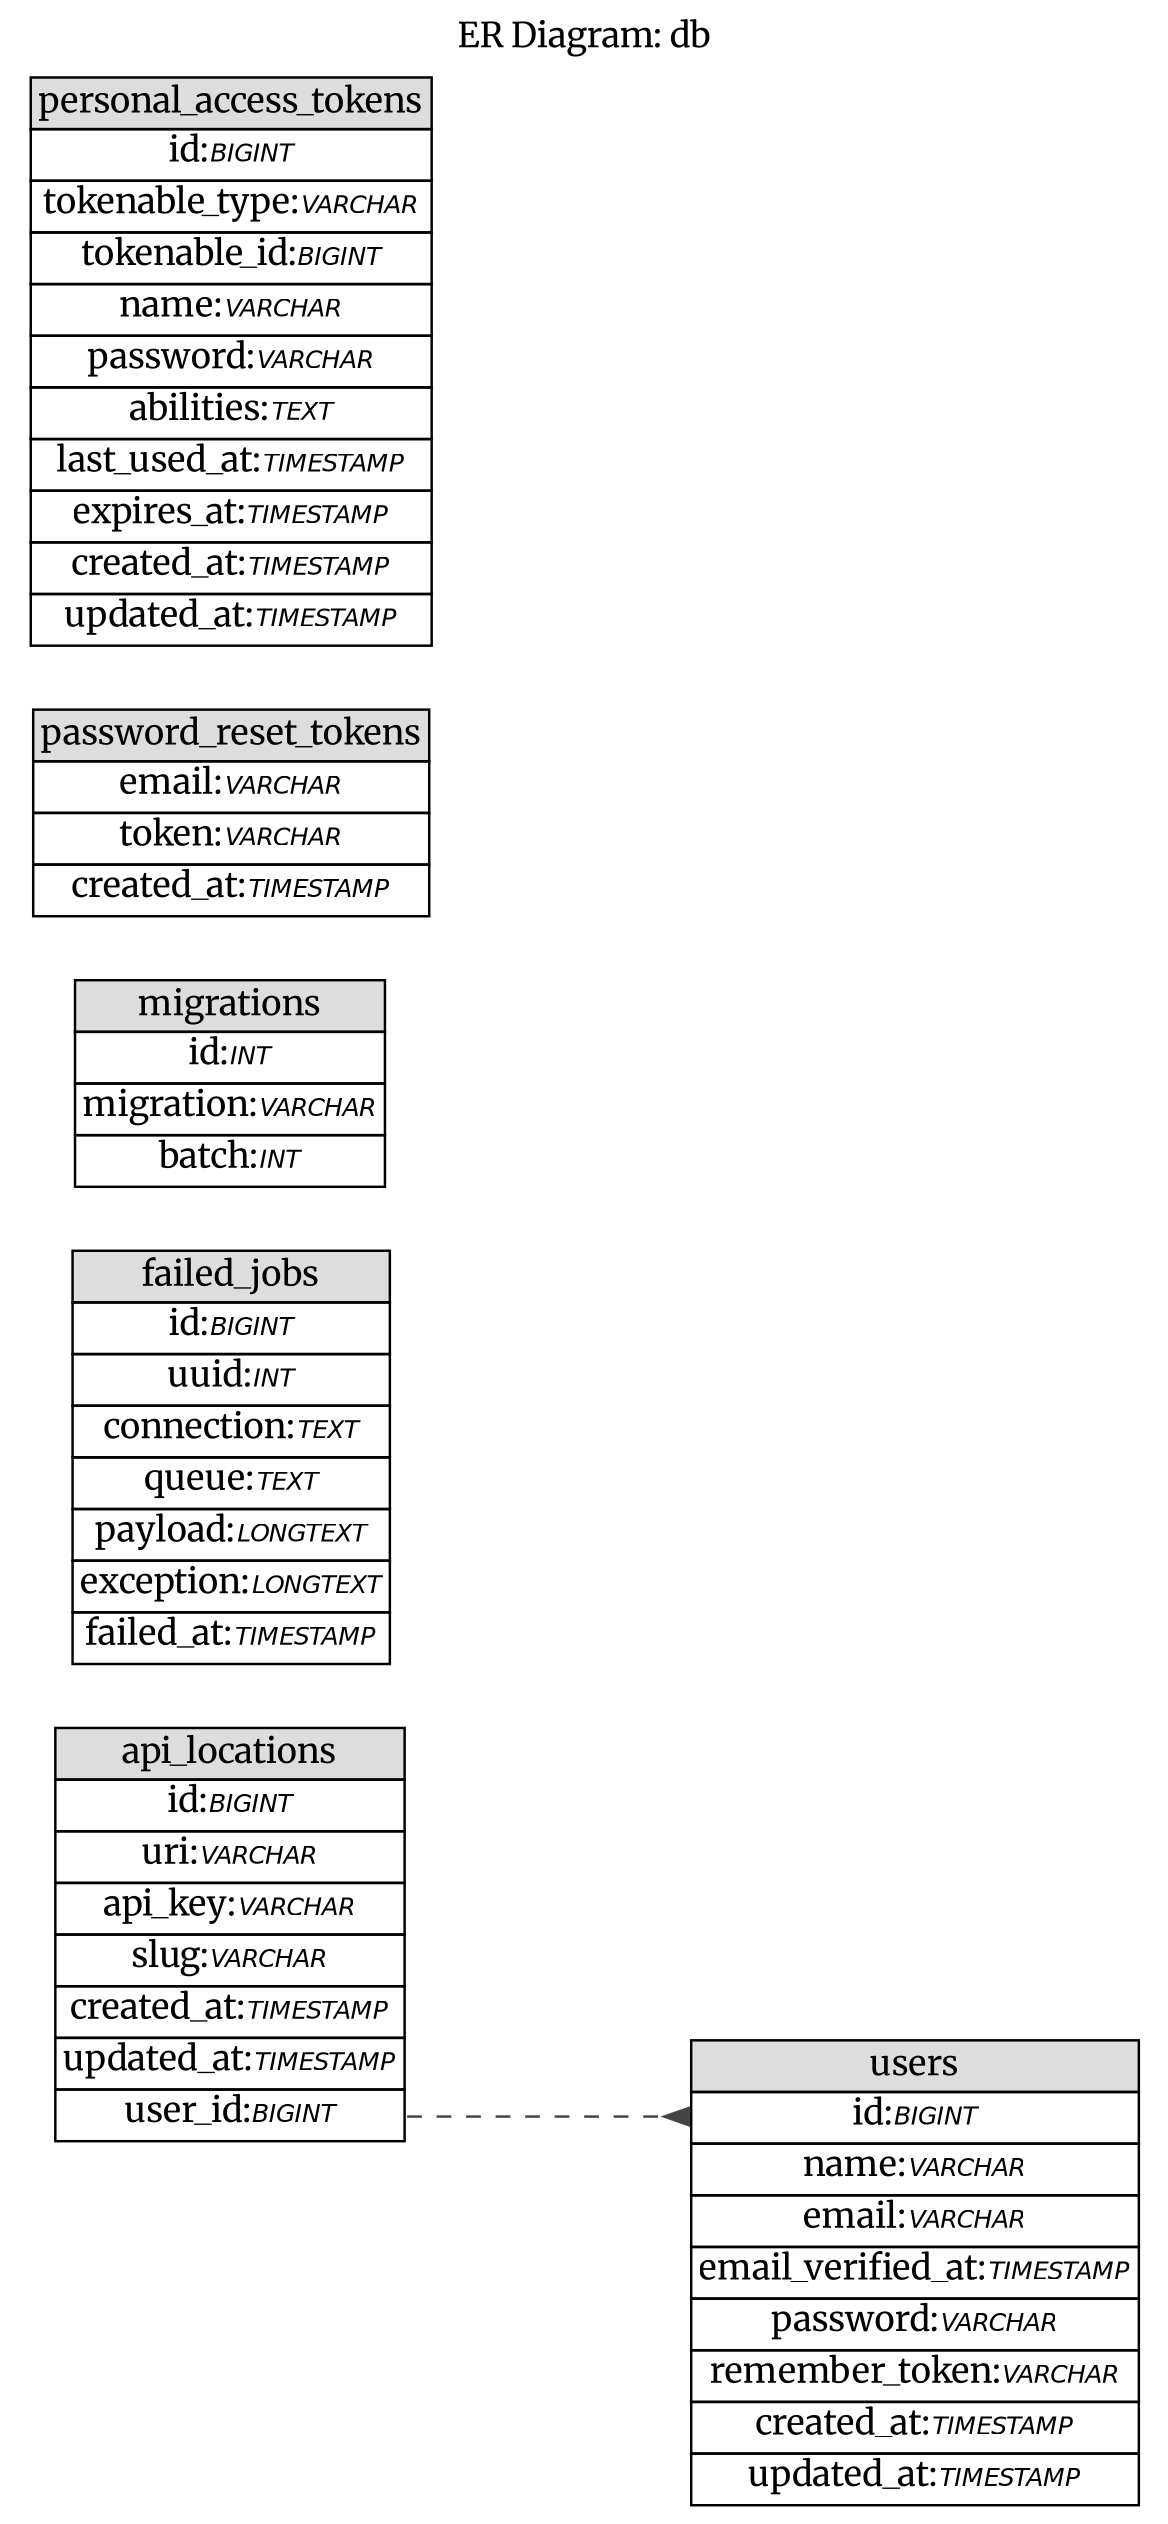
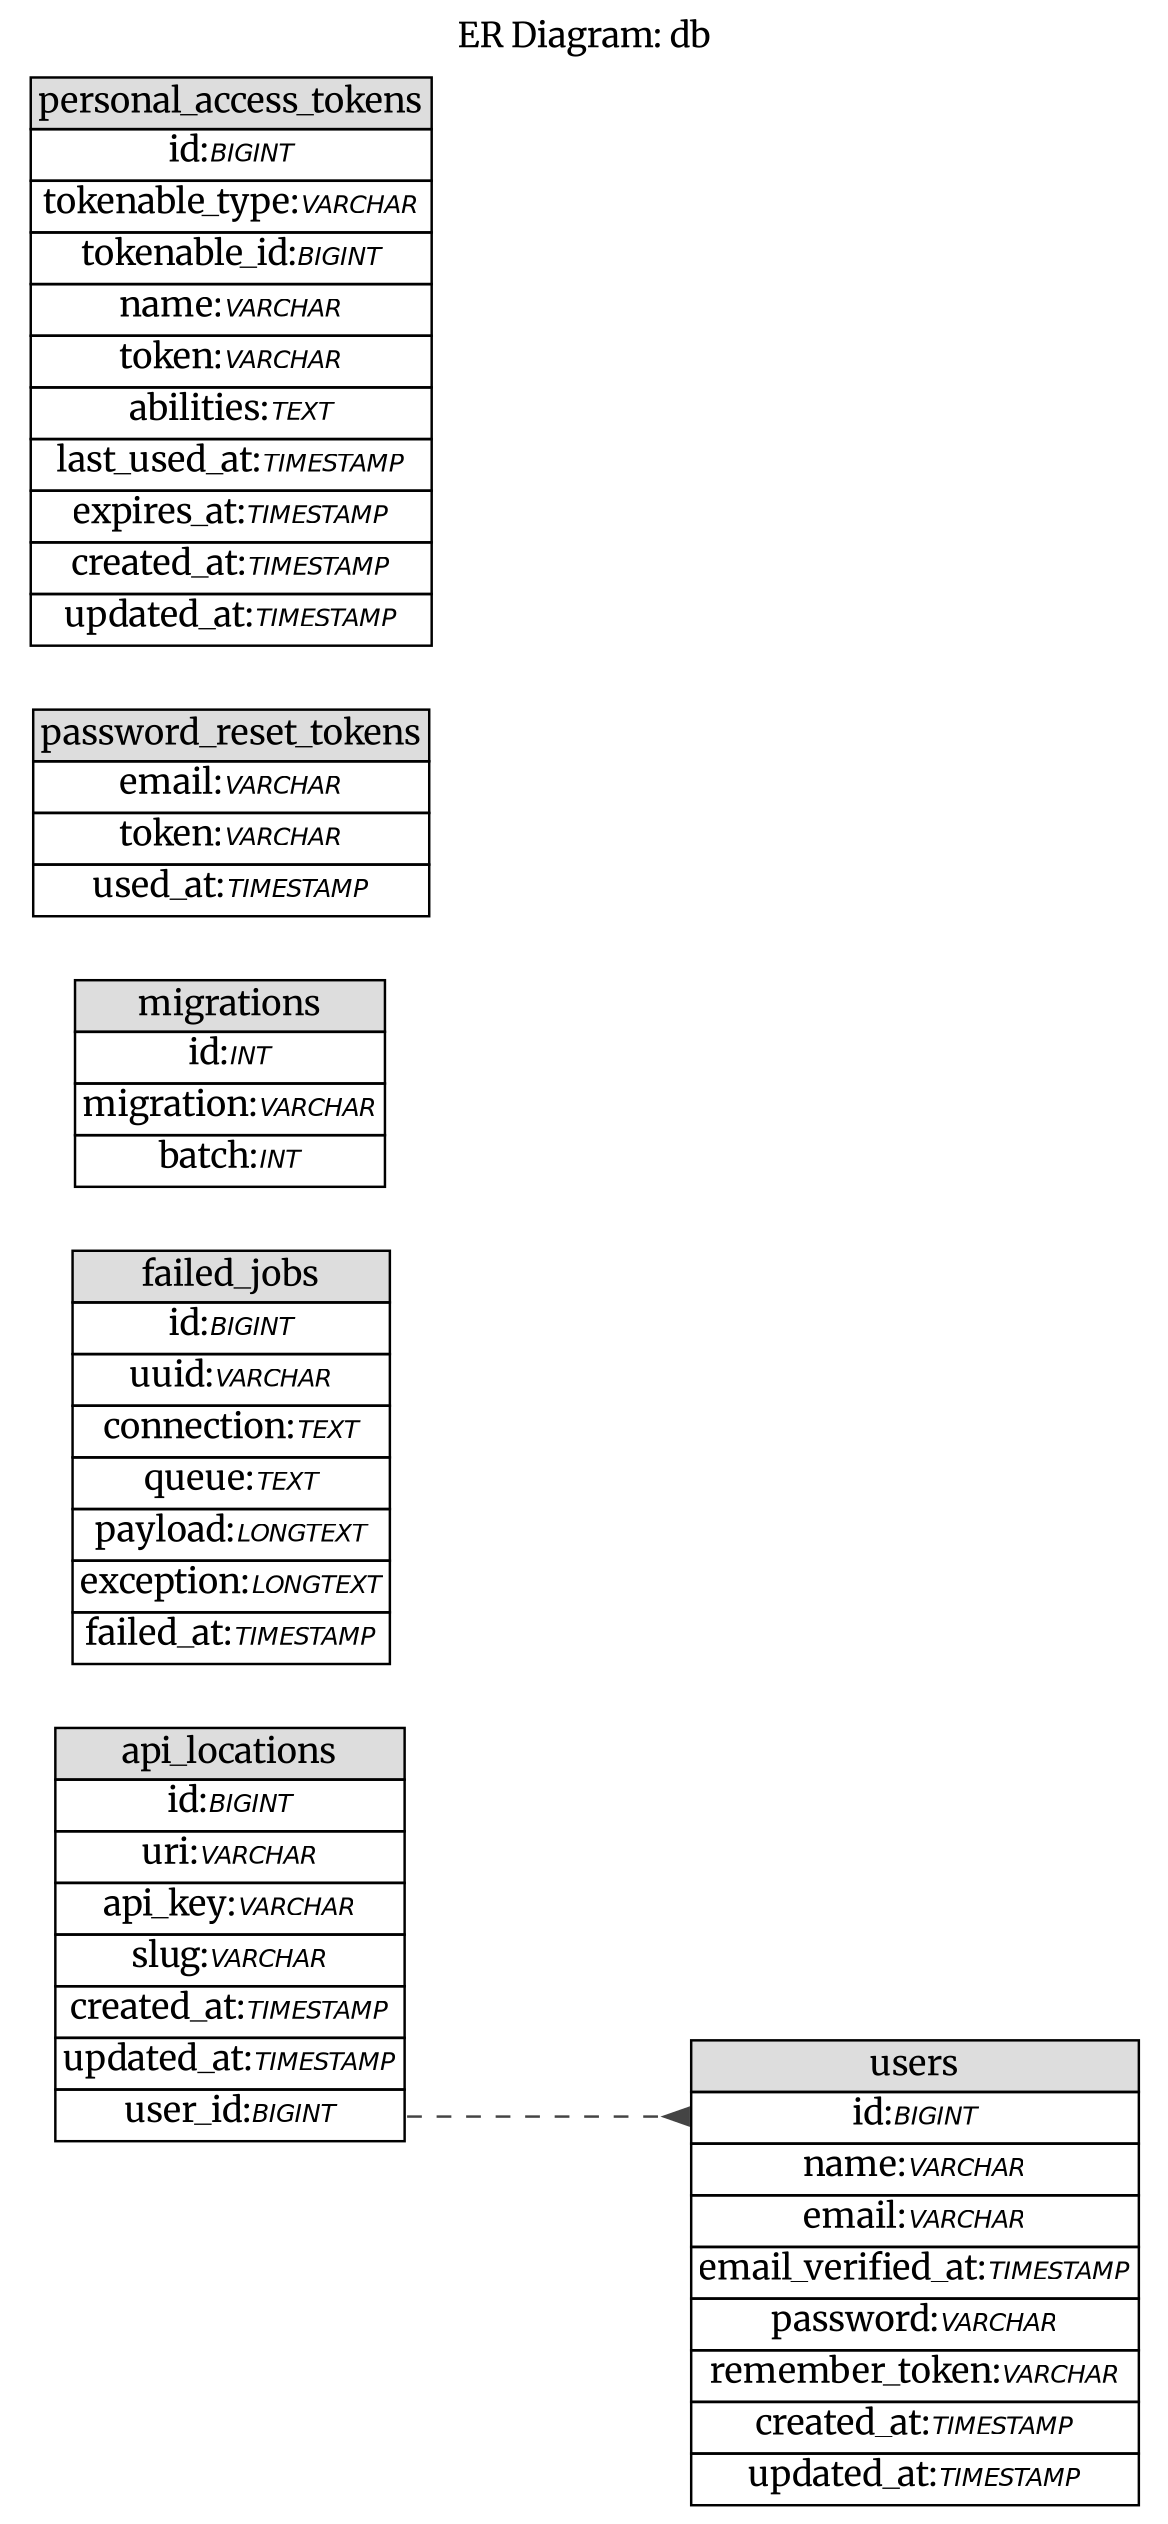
(172, 358) -> (172, 358)
(160, 887) -> (160, 887)
(274, 1379) -> (274, 1379)
